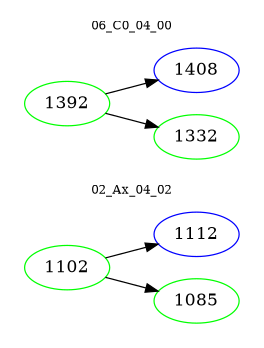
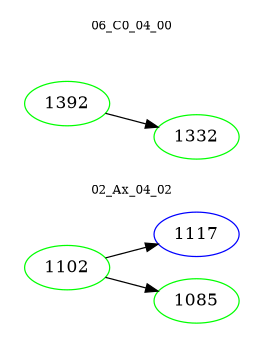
(197, 70) -> none
(197, 234) -> (197, 234)
